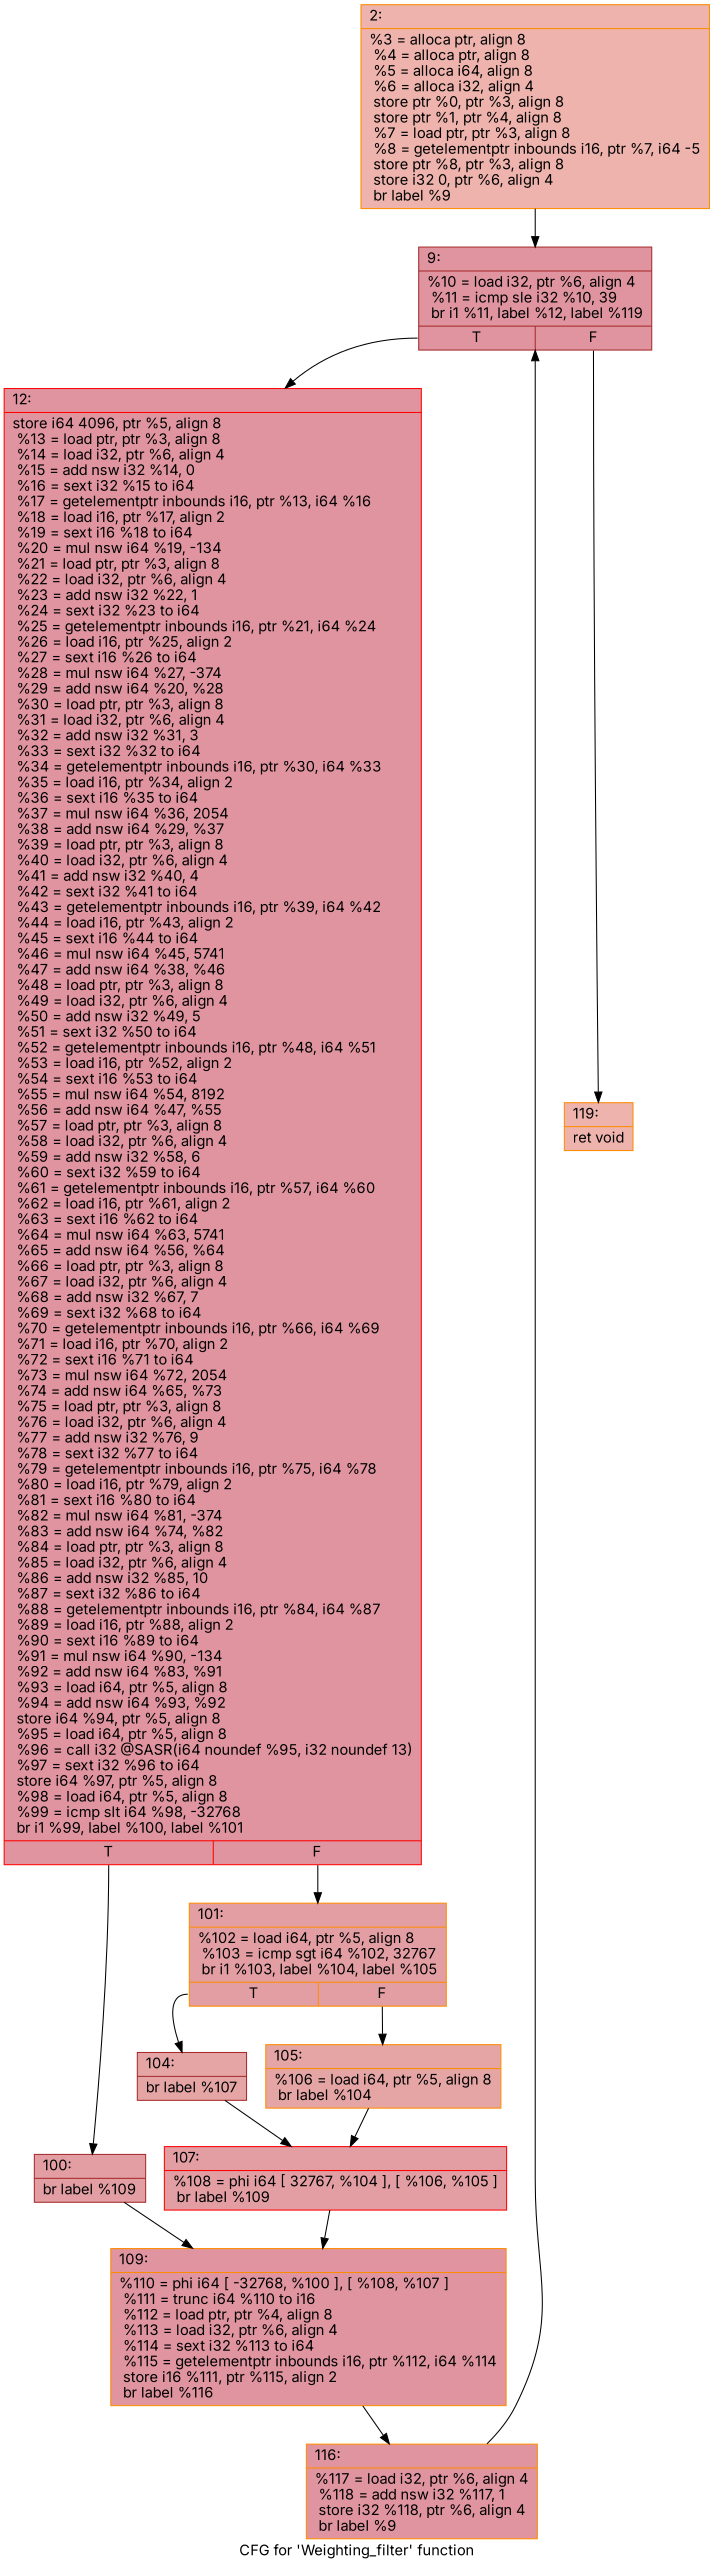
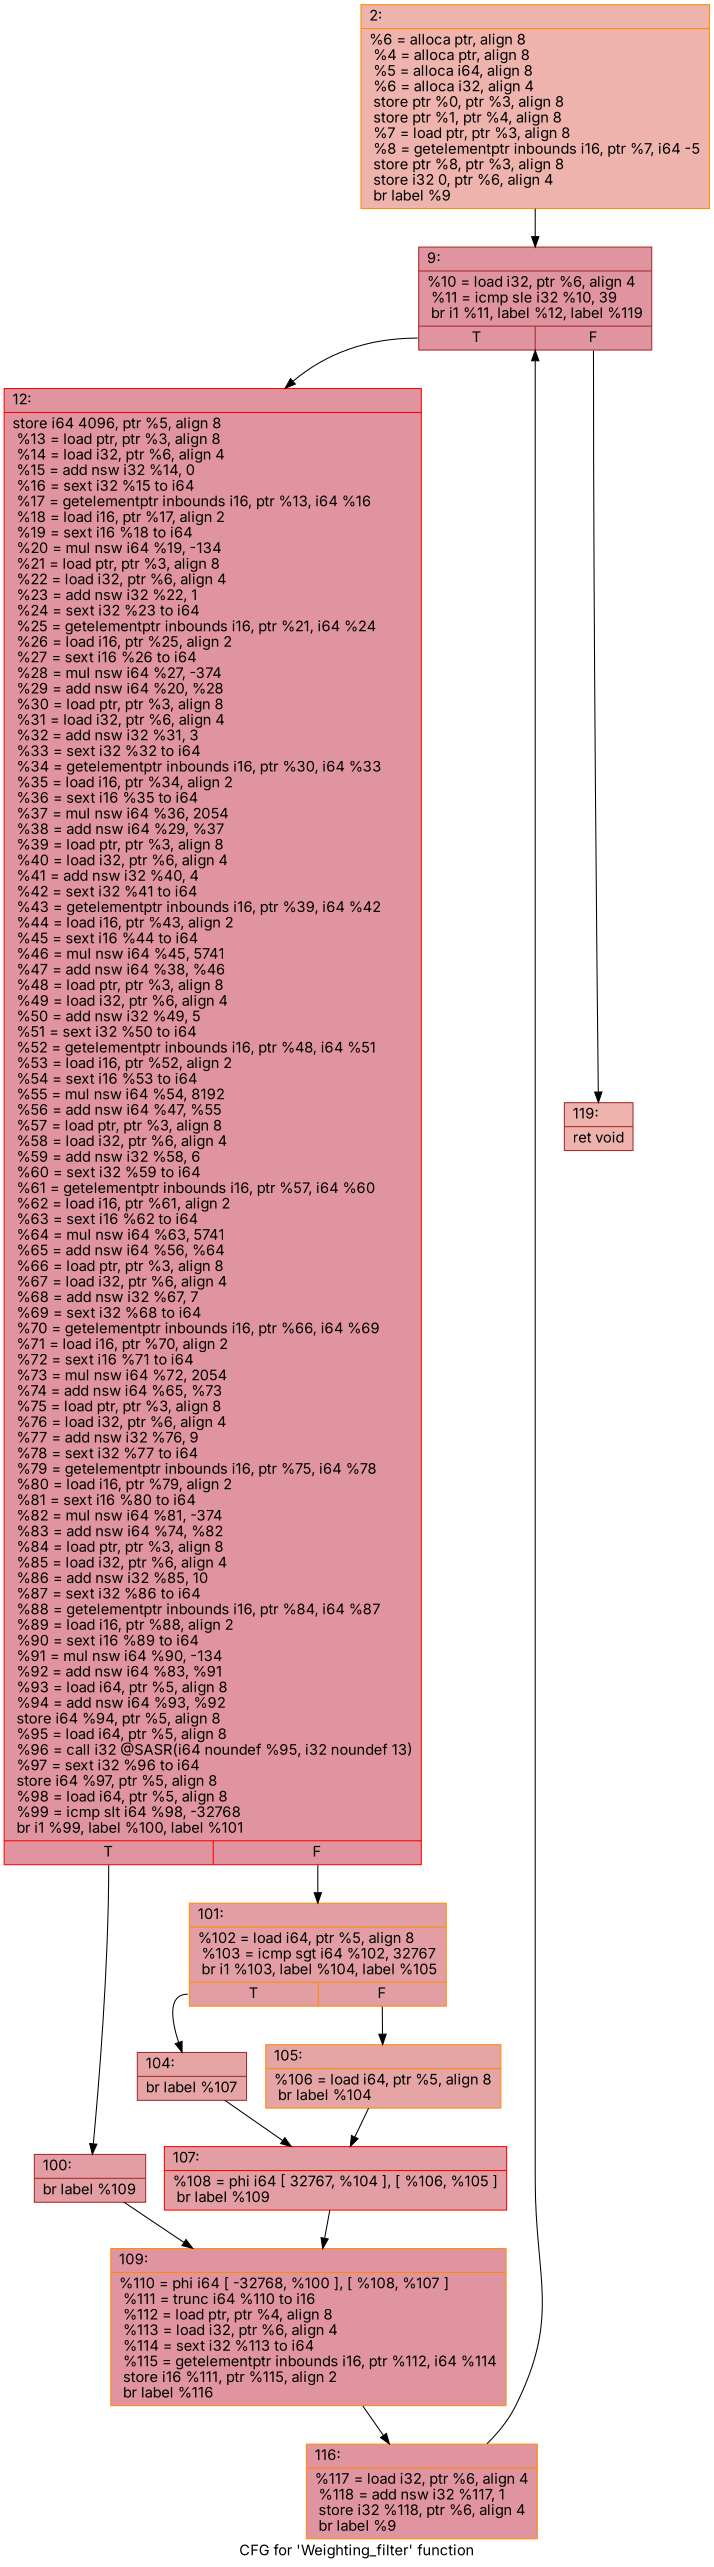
(448, 40) -> (448, 40)
(599, 1127) -> (599, 1127)
